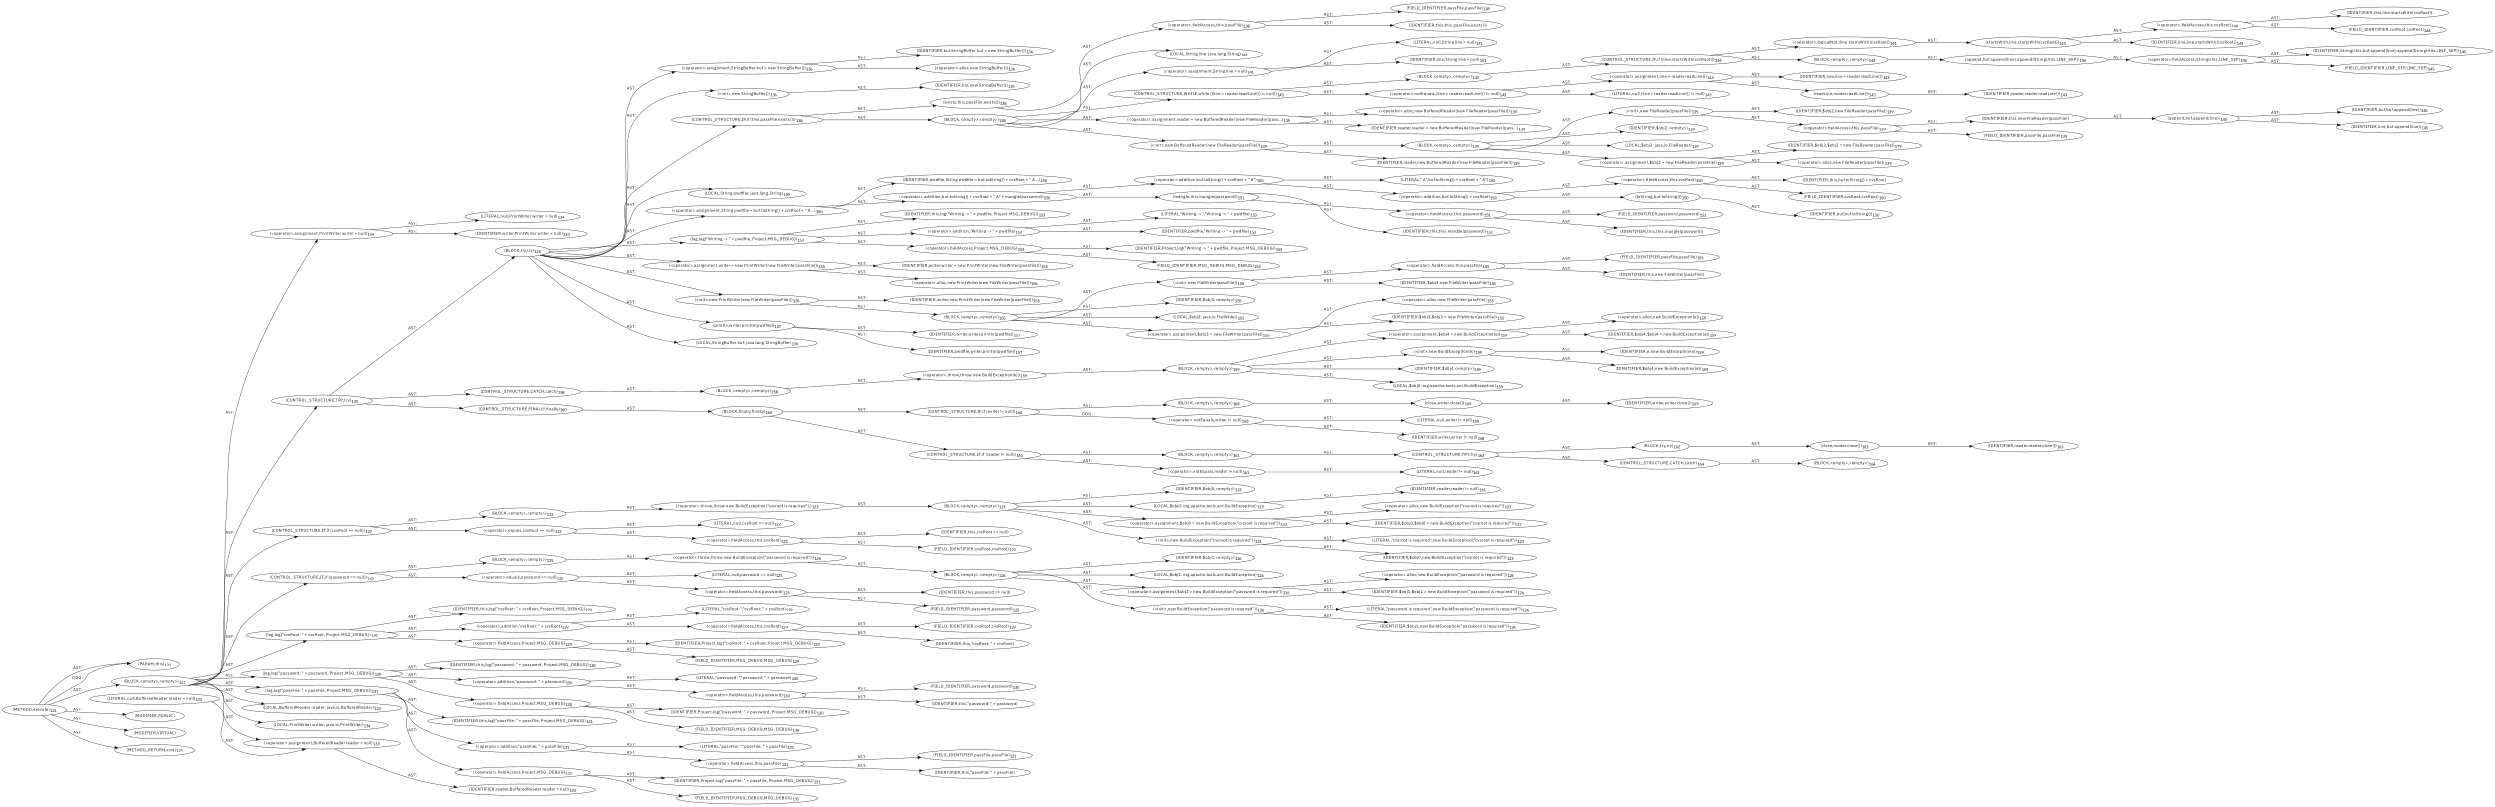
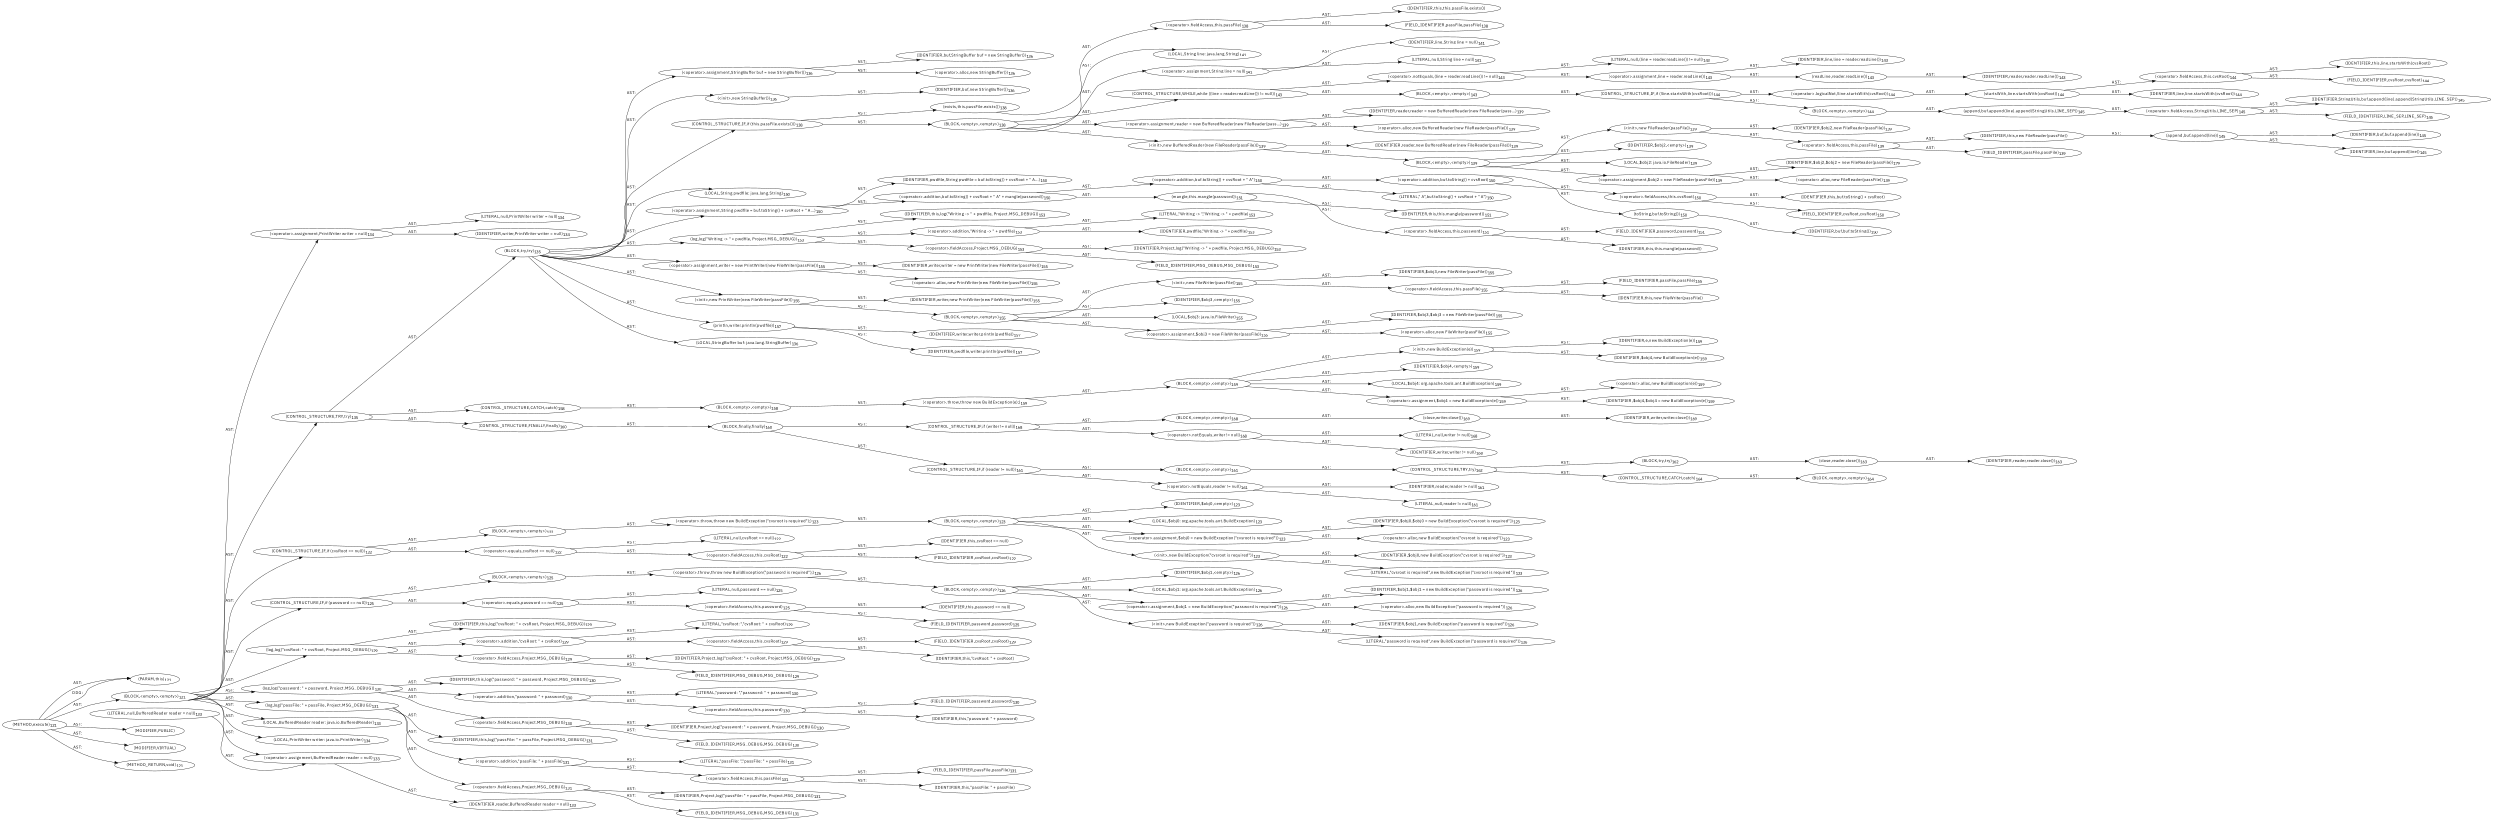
(1088, 414) -> (1087, 429)
(1332, 497) -> (1327, 487)
